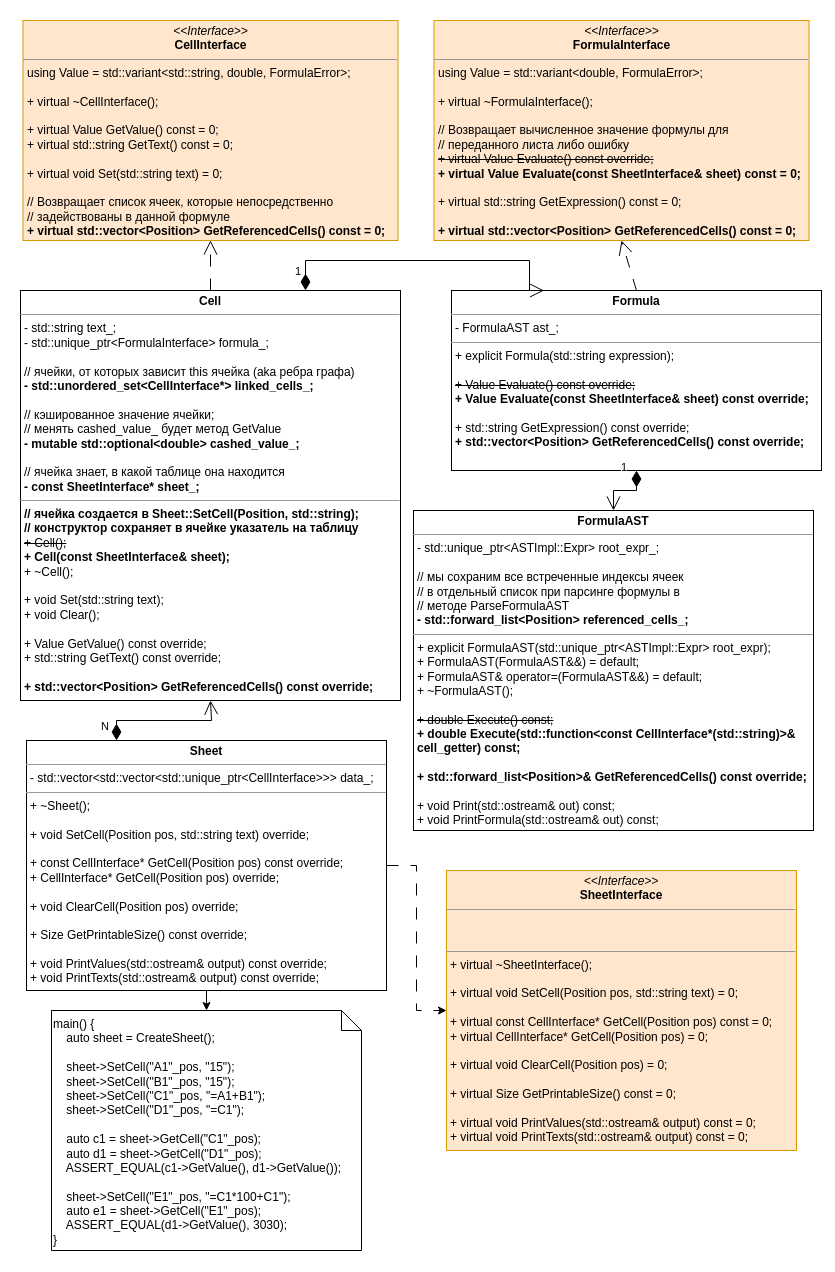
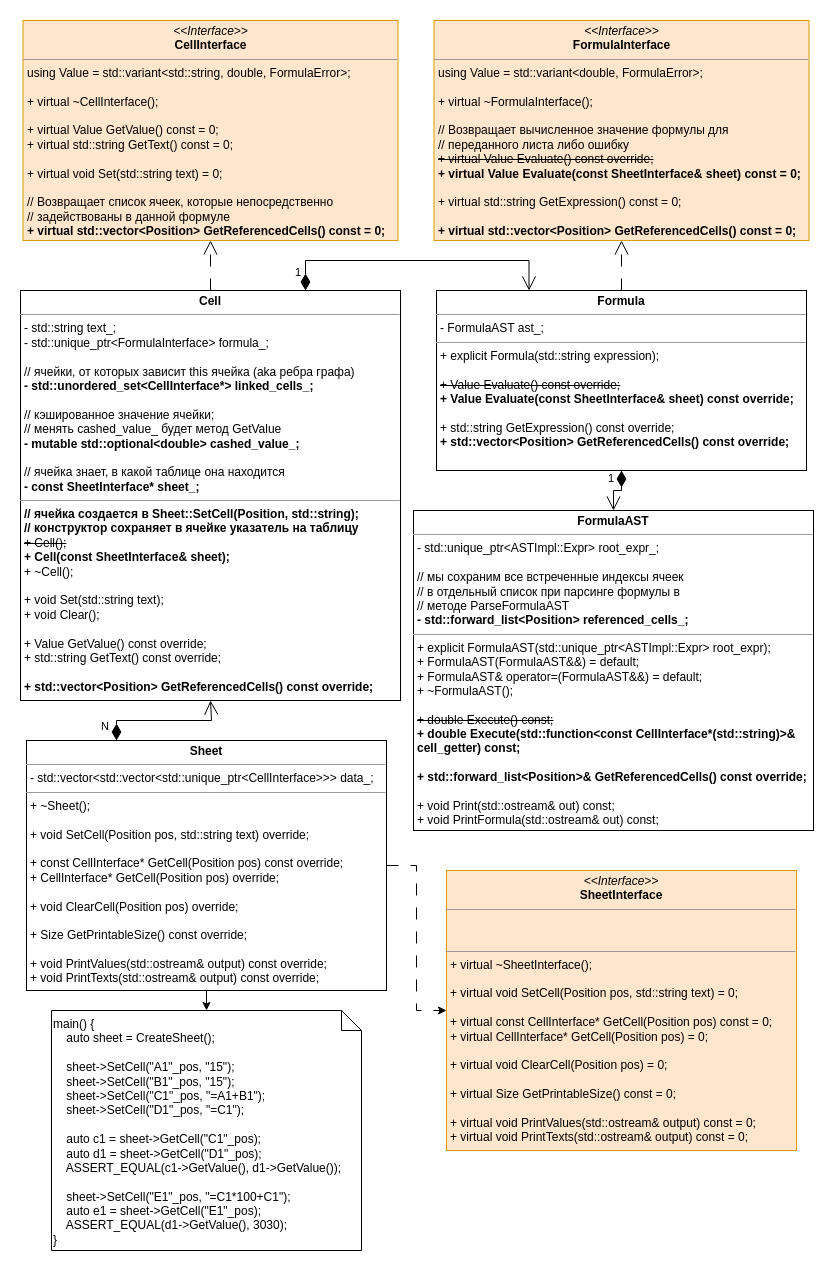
(637, 381) -> (622, 381)
